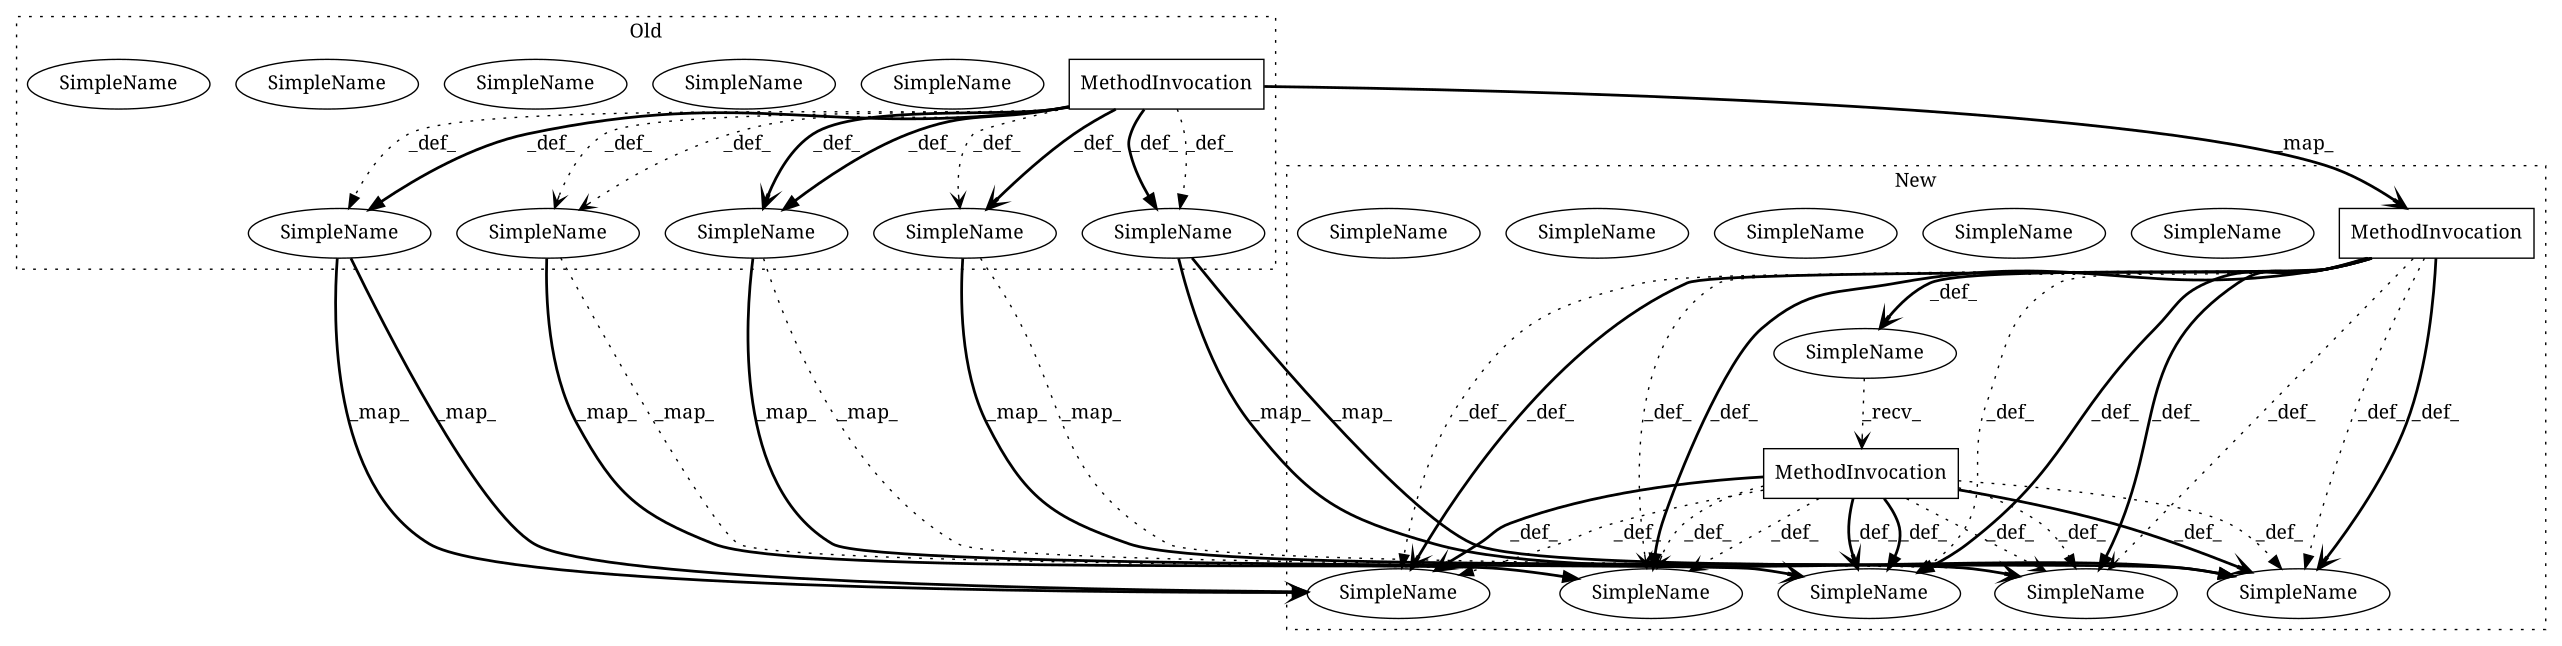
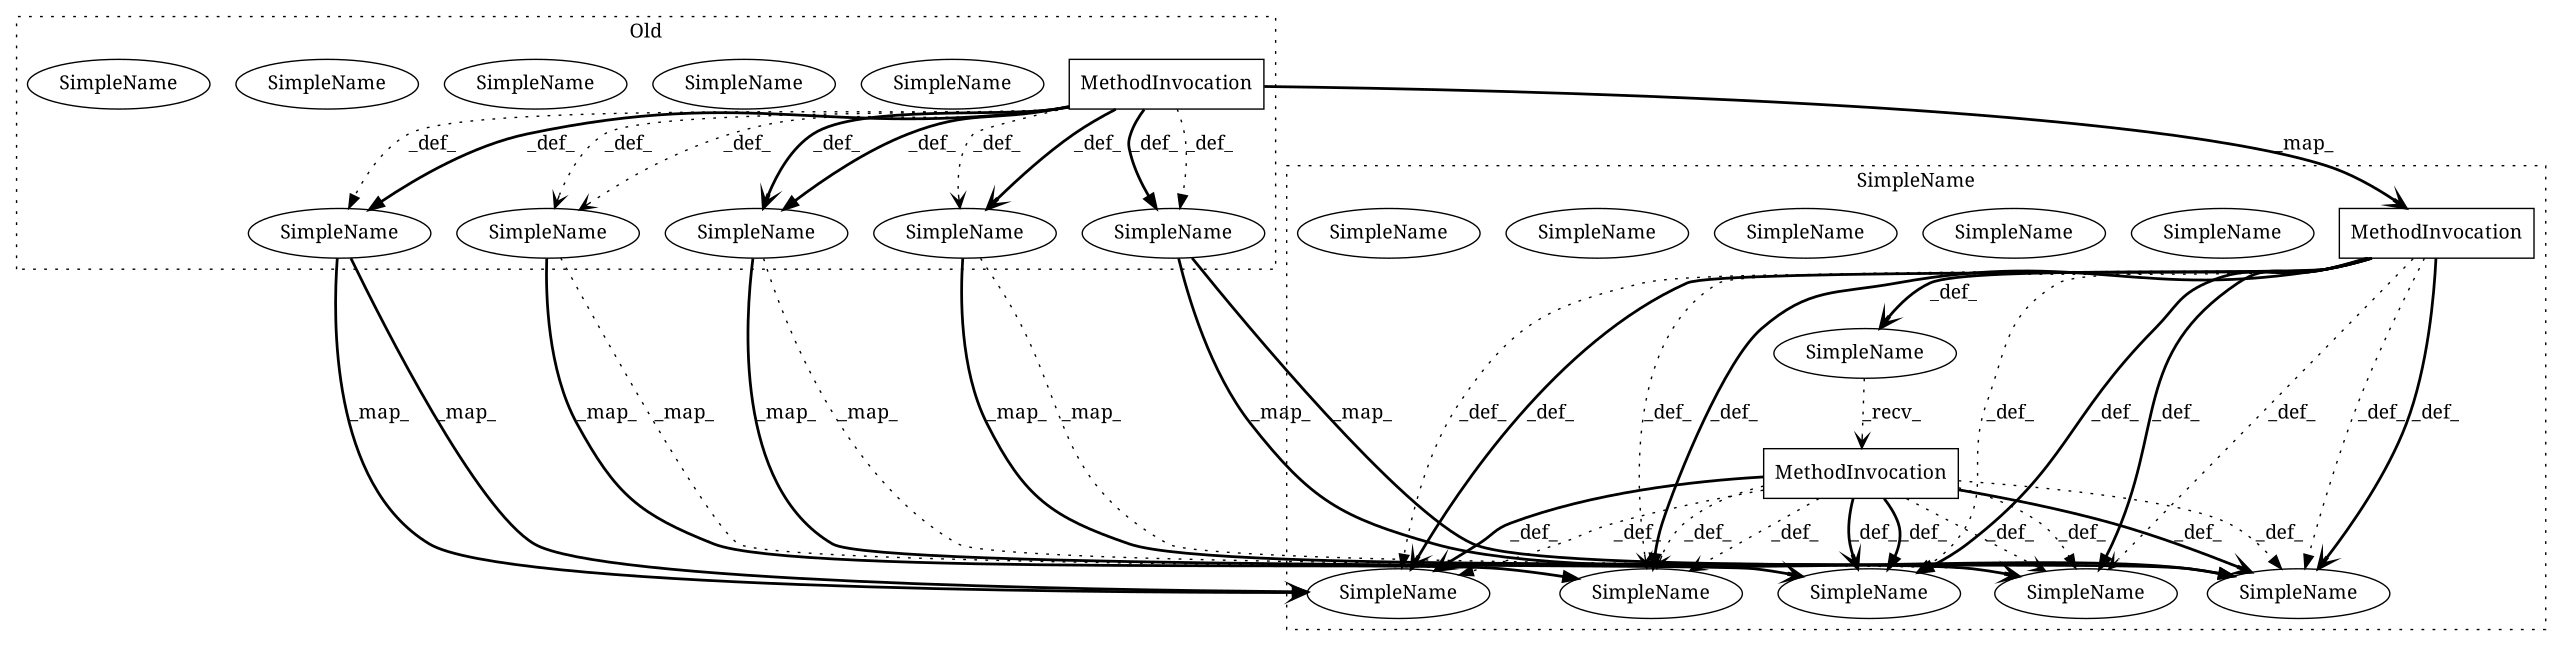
(1916, 182) -> (1916, 182)
